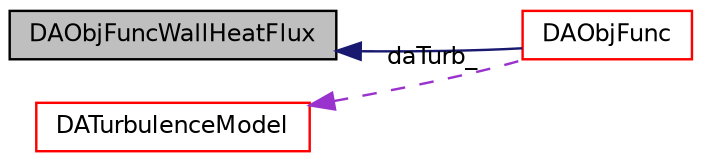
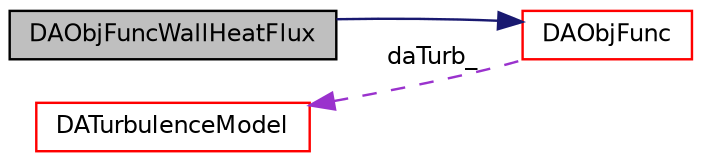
(442, 51) -> (417, 19)
